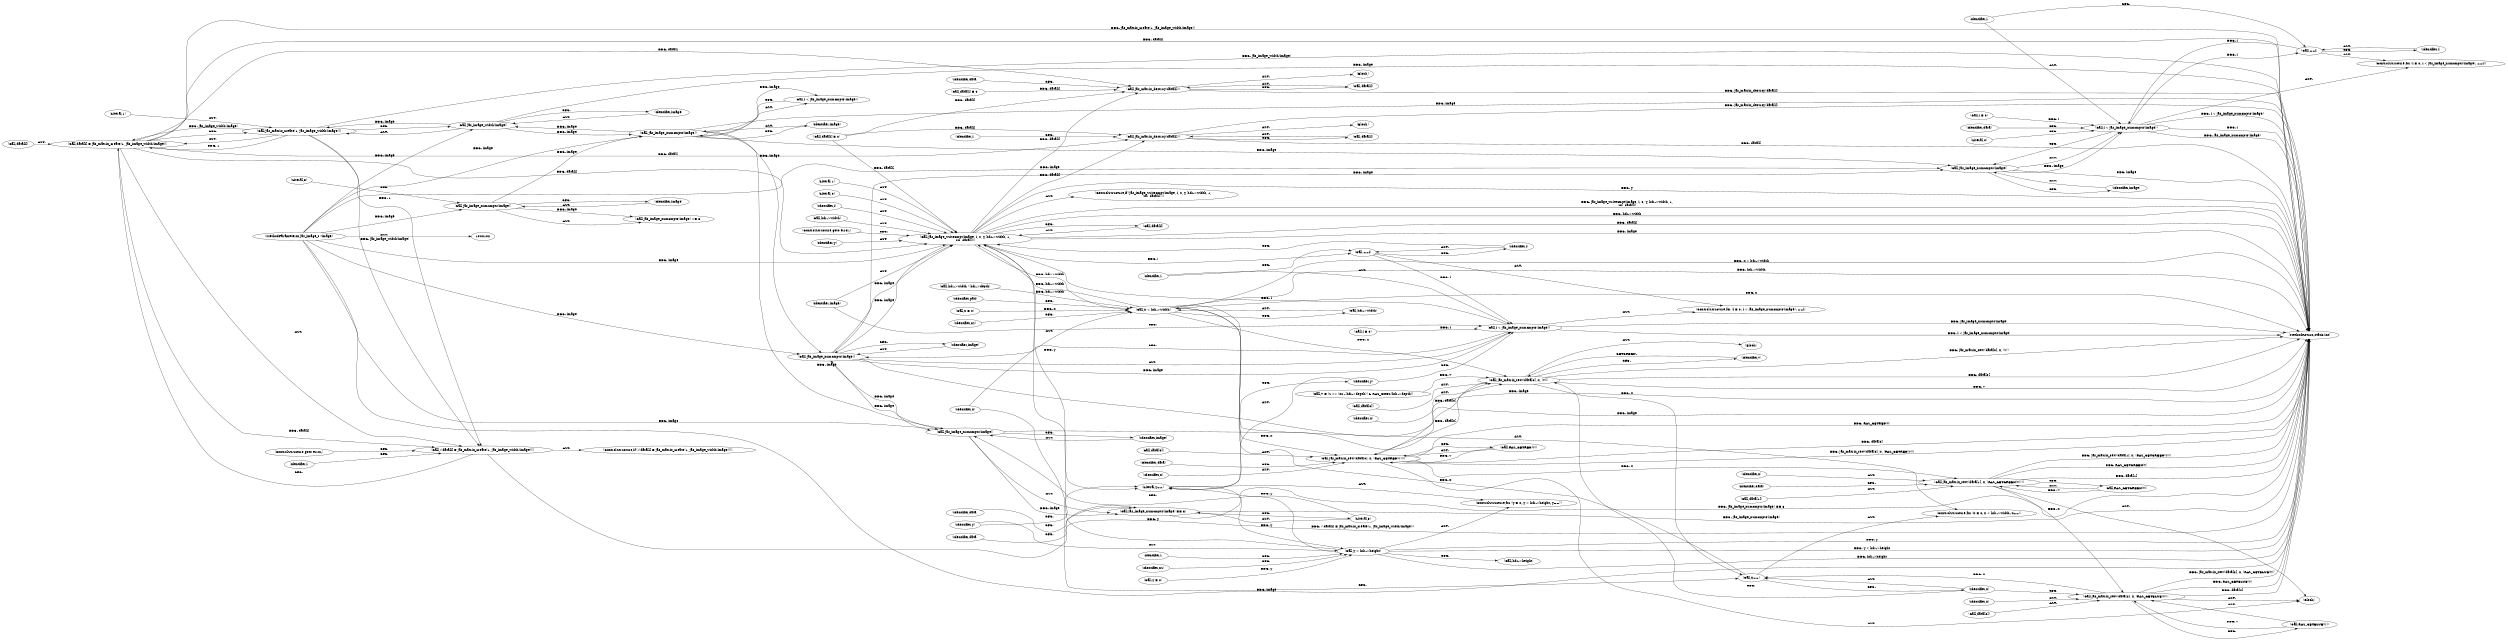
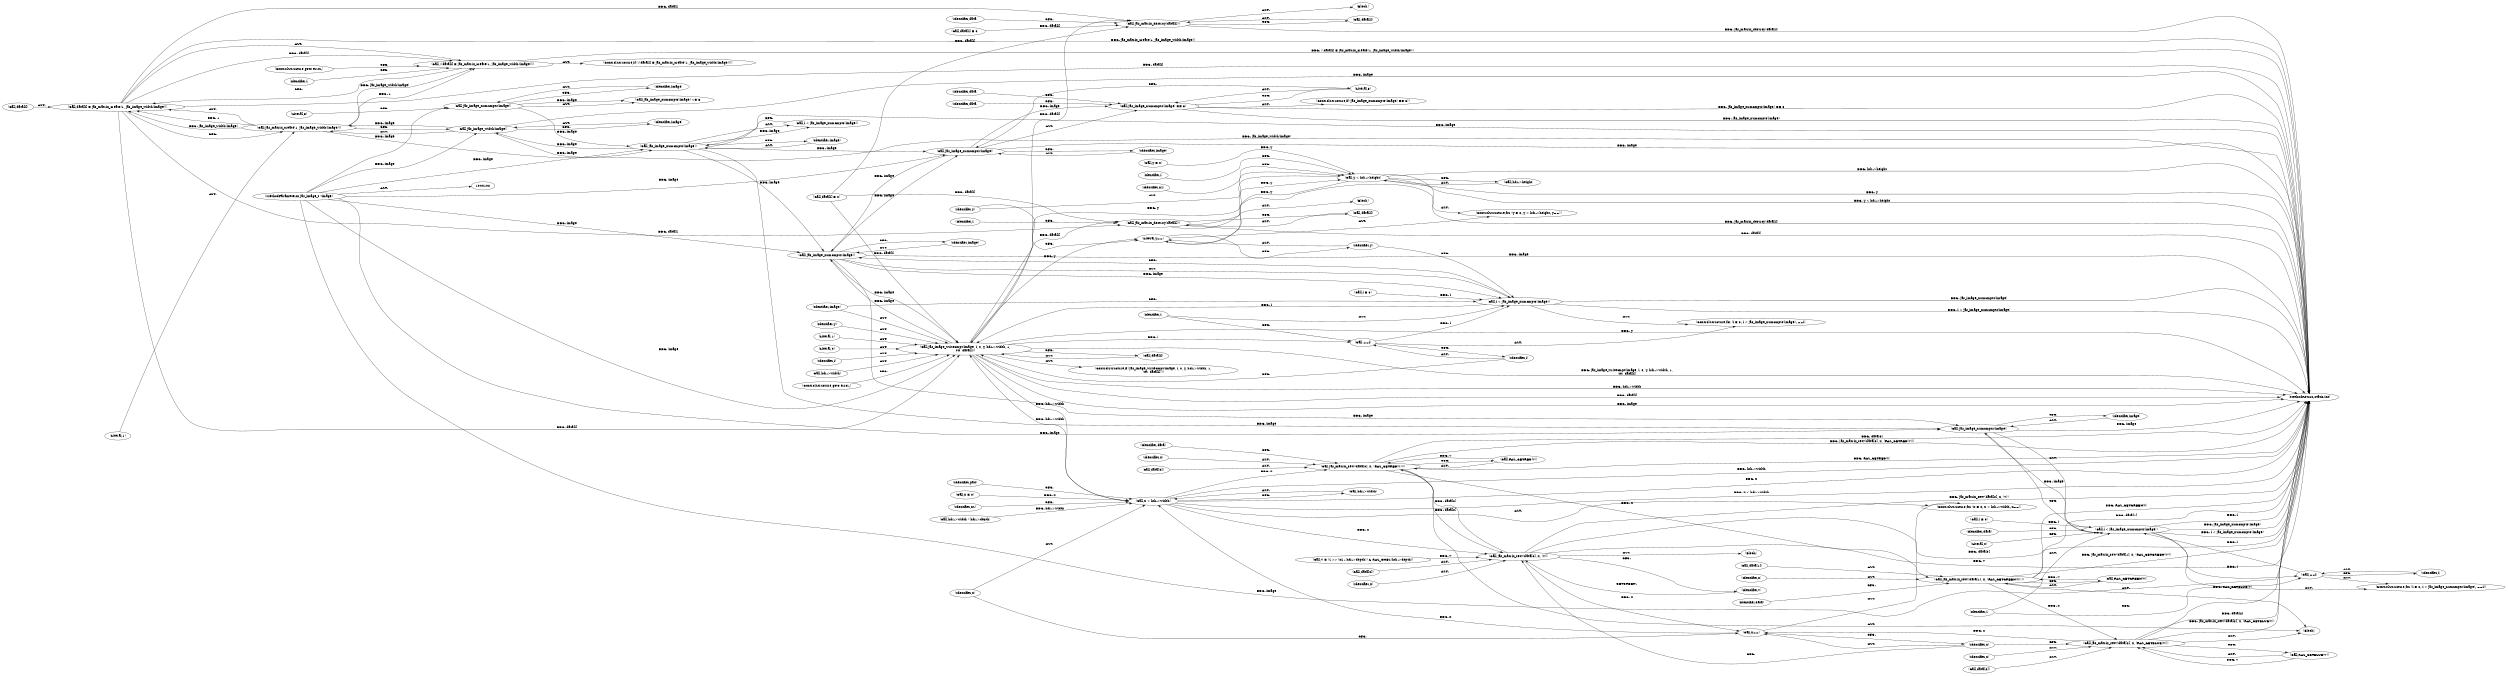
none -> (1363, 101)
none -> (1442, 185)
